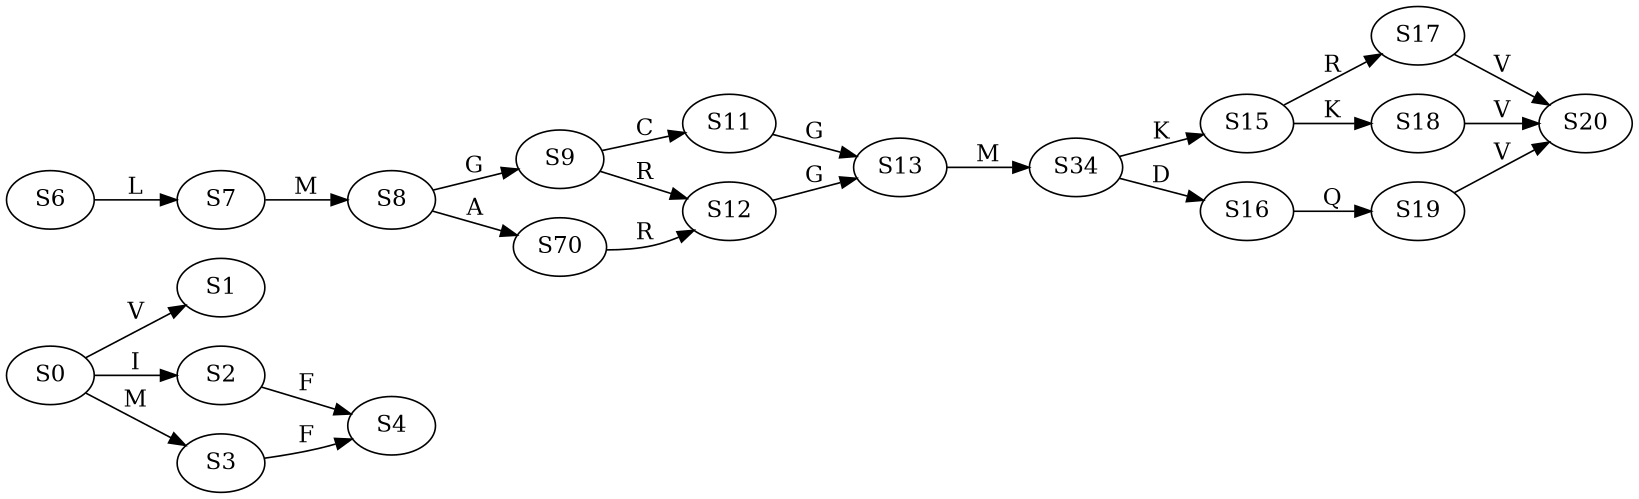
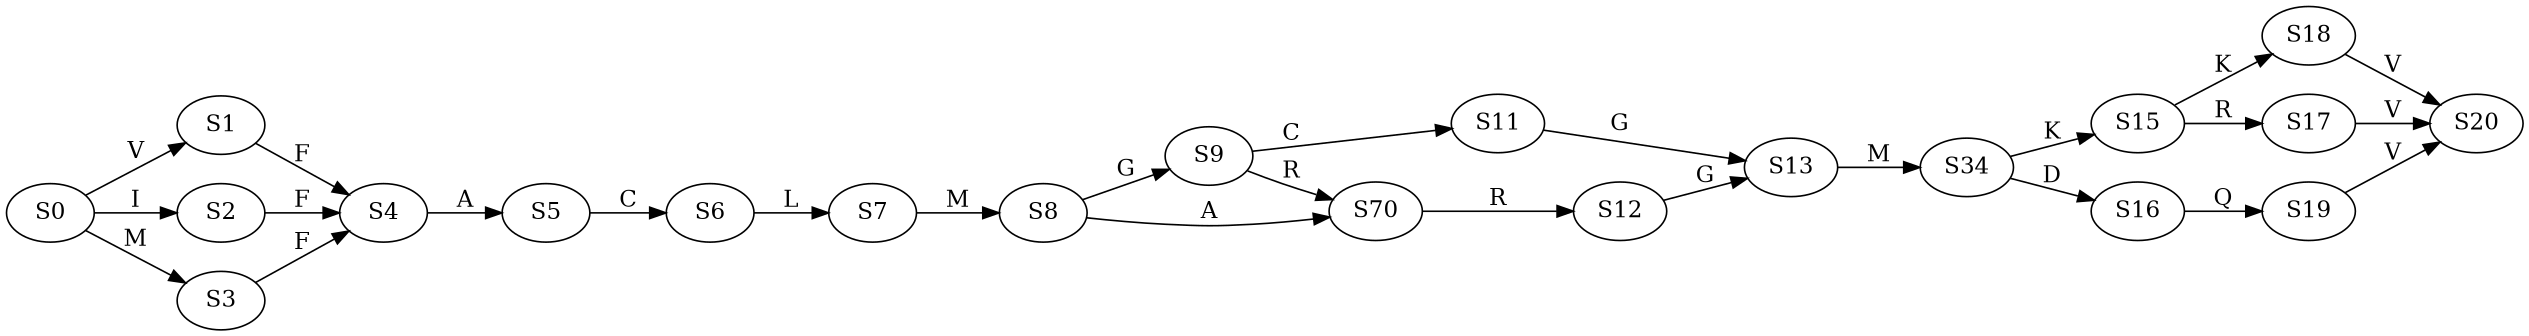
none -> (295, 165)
(636, 182) -> (1282, 183)
none -> (546, 213)
